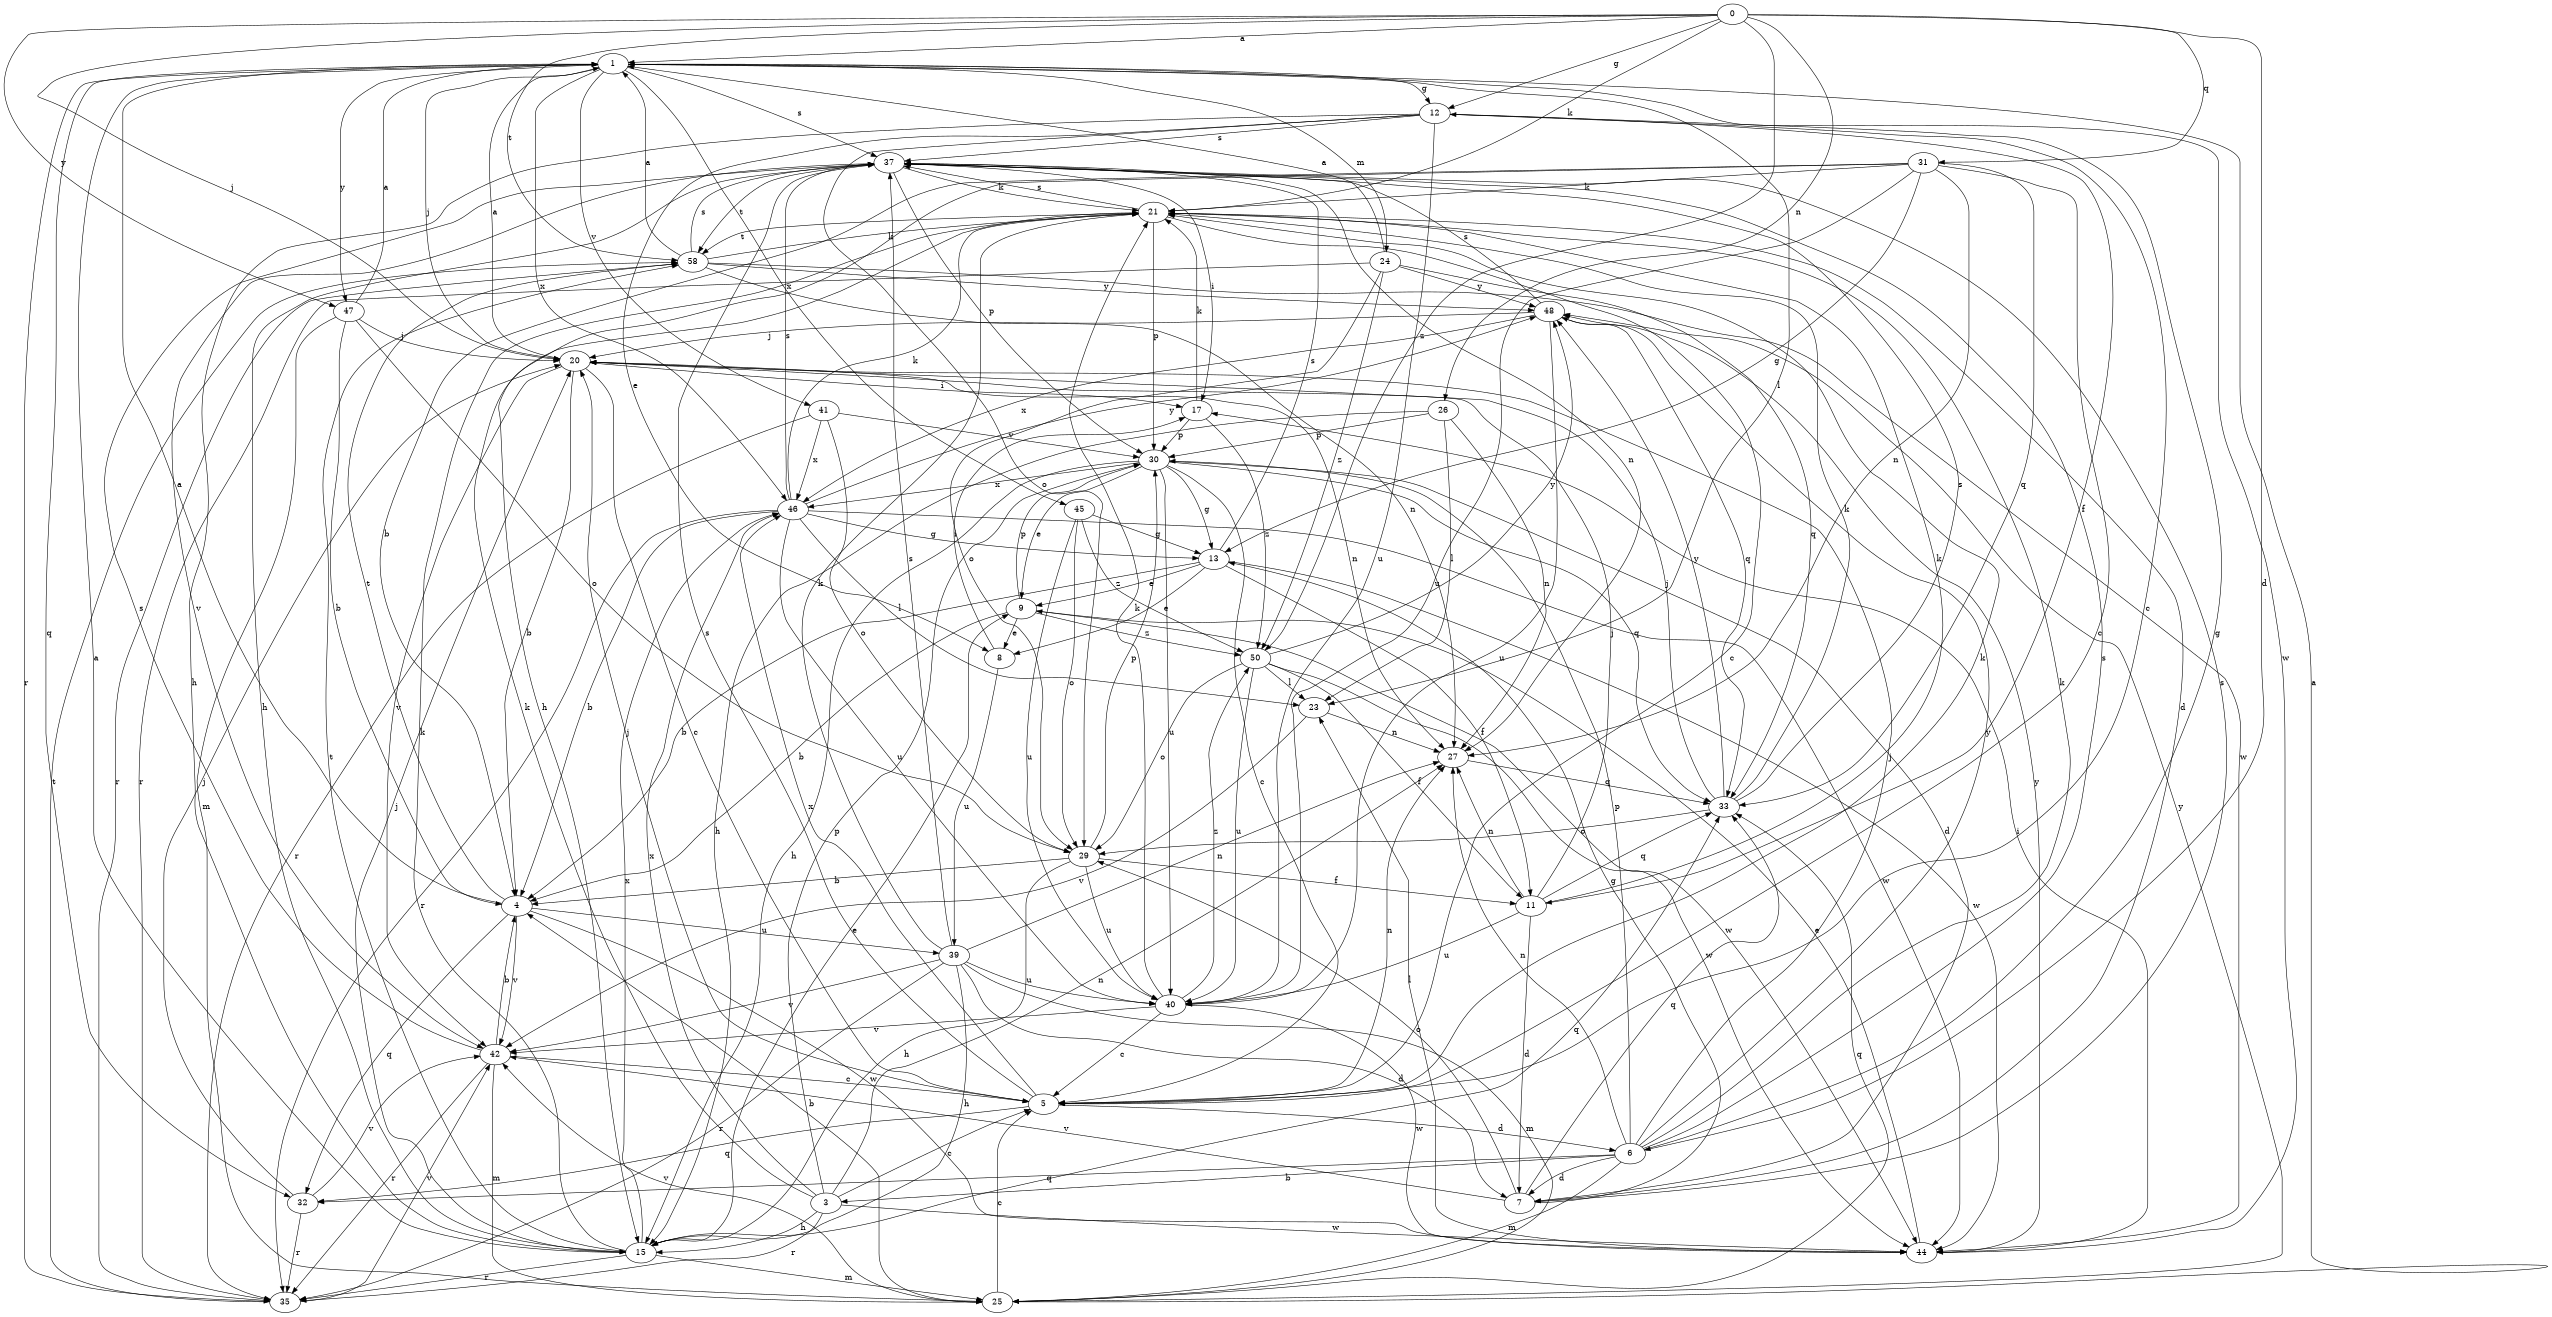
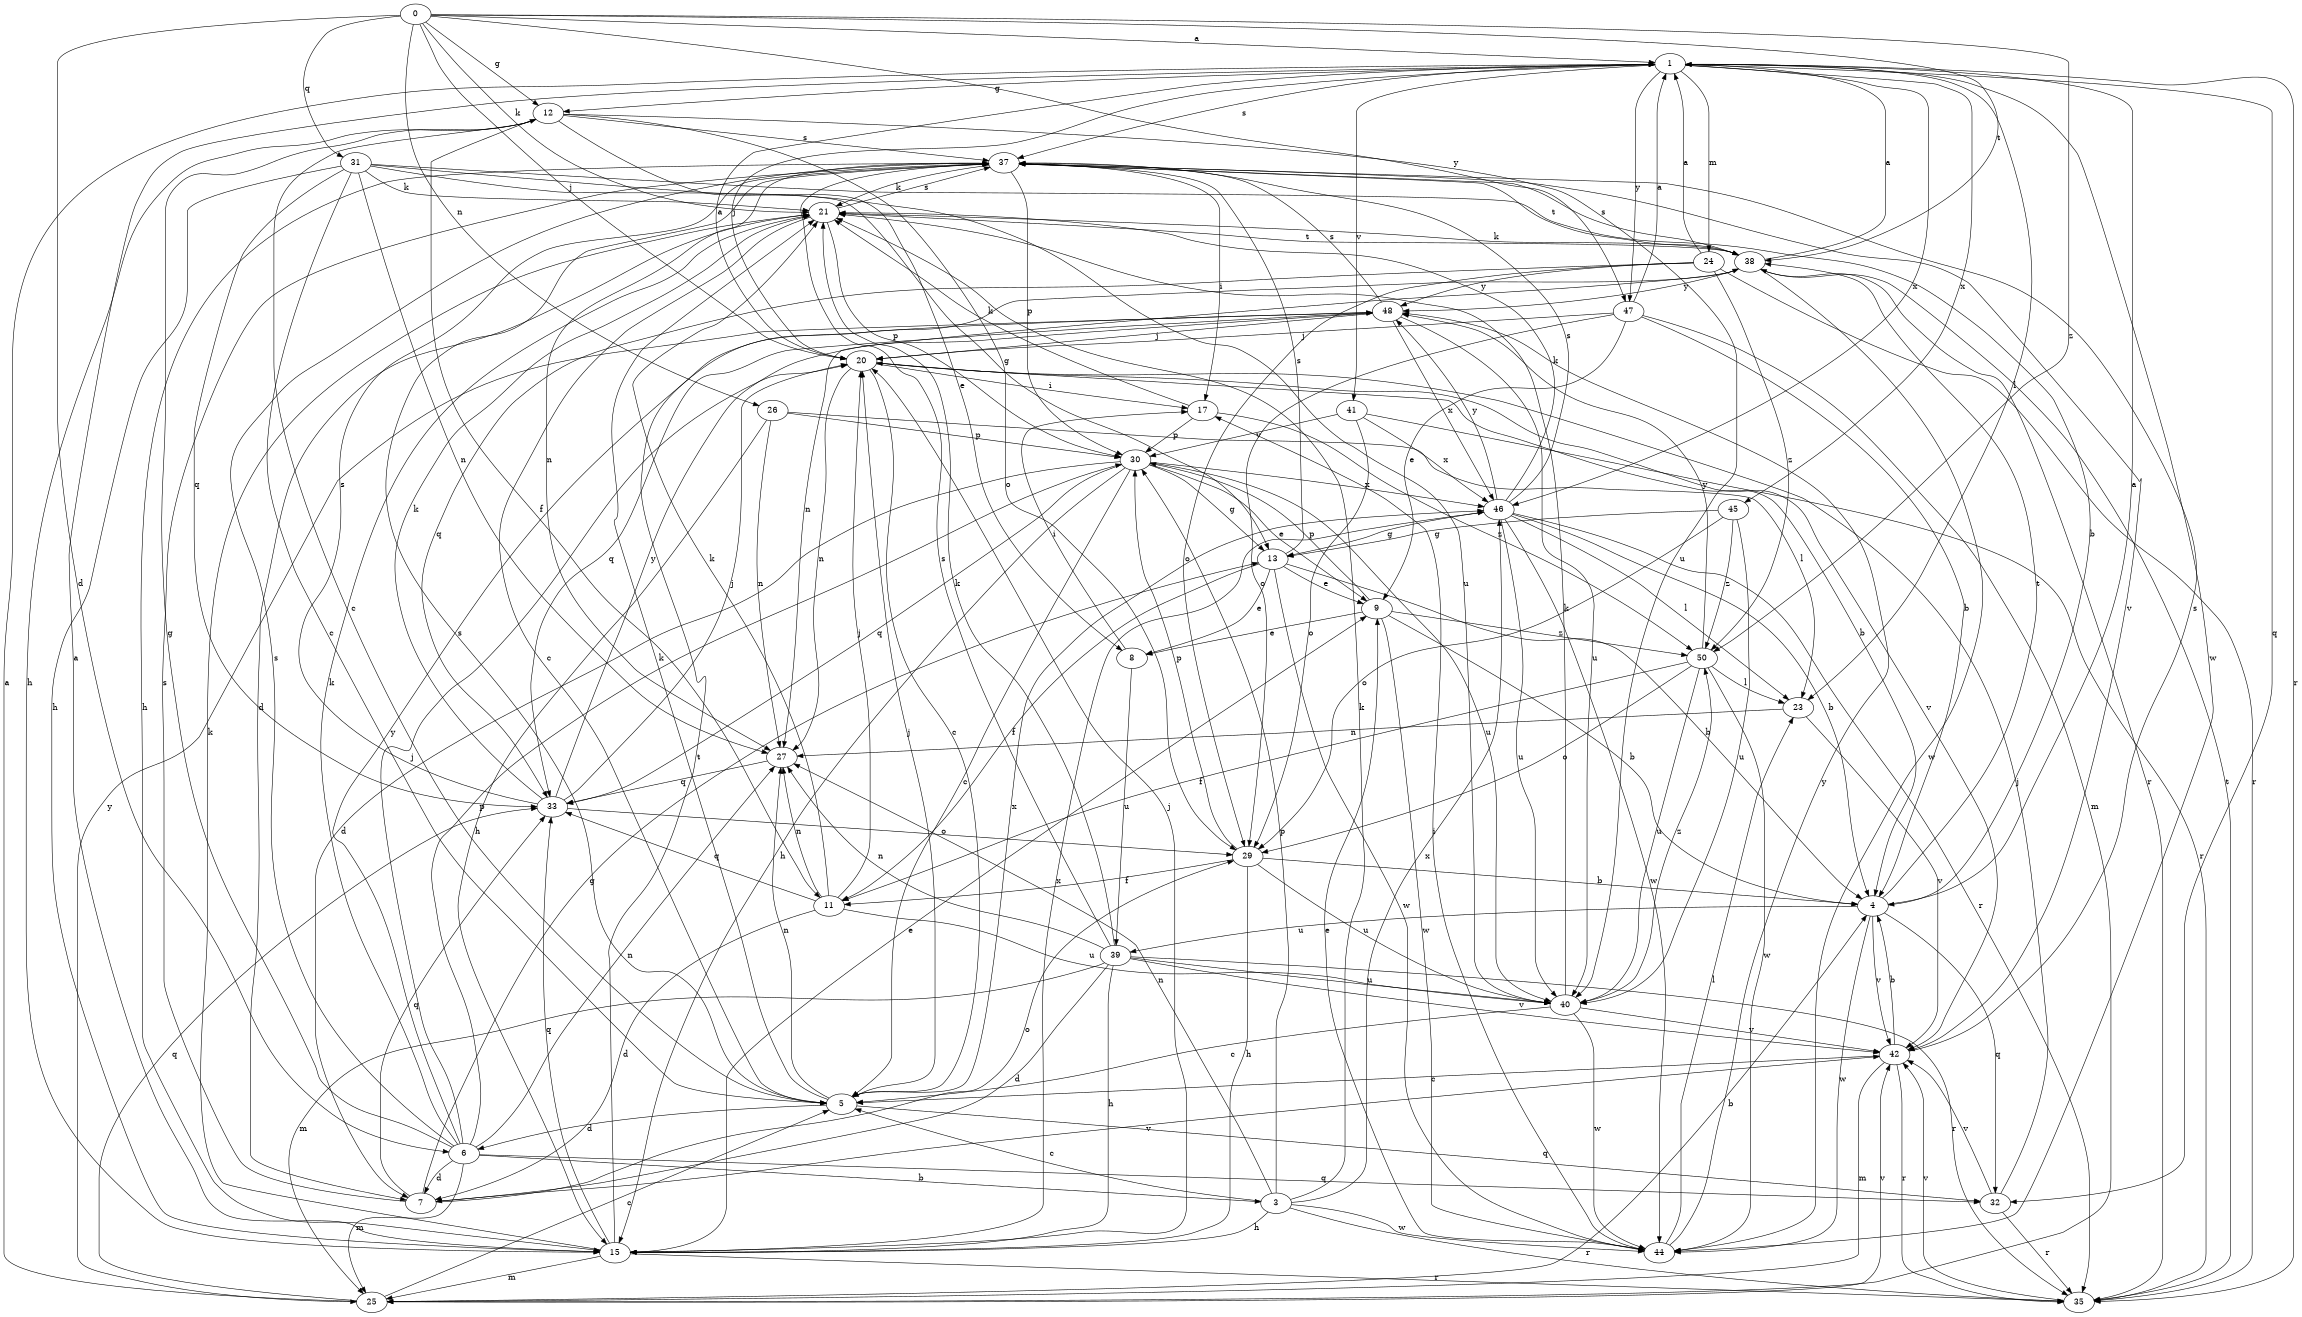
(693, 262) -> (1750, 262)
none -> (1448, 406)
(2282, 1241) -> (318, 516)
